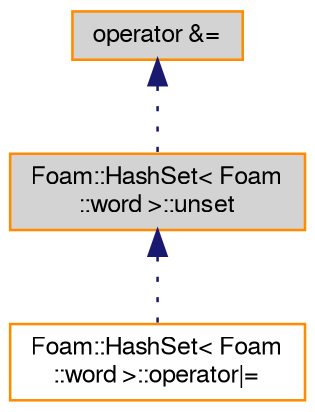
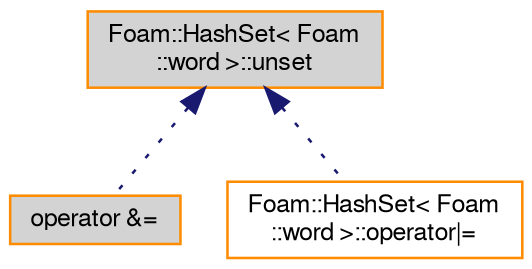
(158, 120) -> (151, 151)
